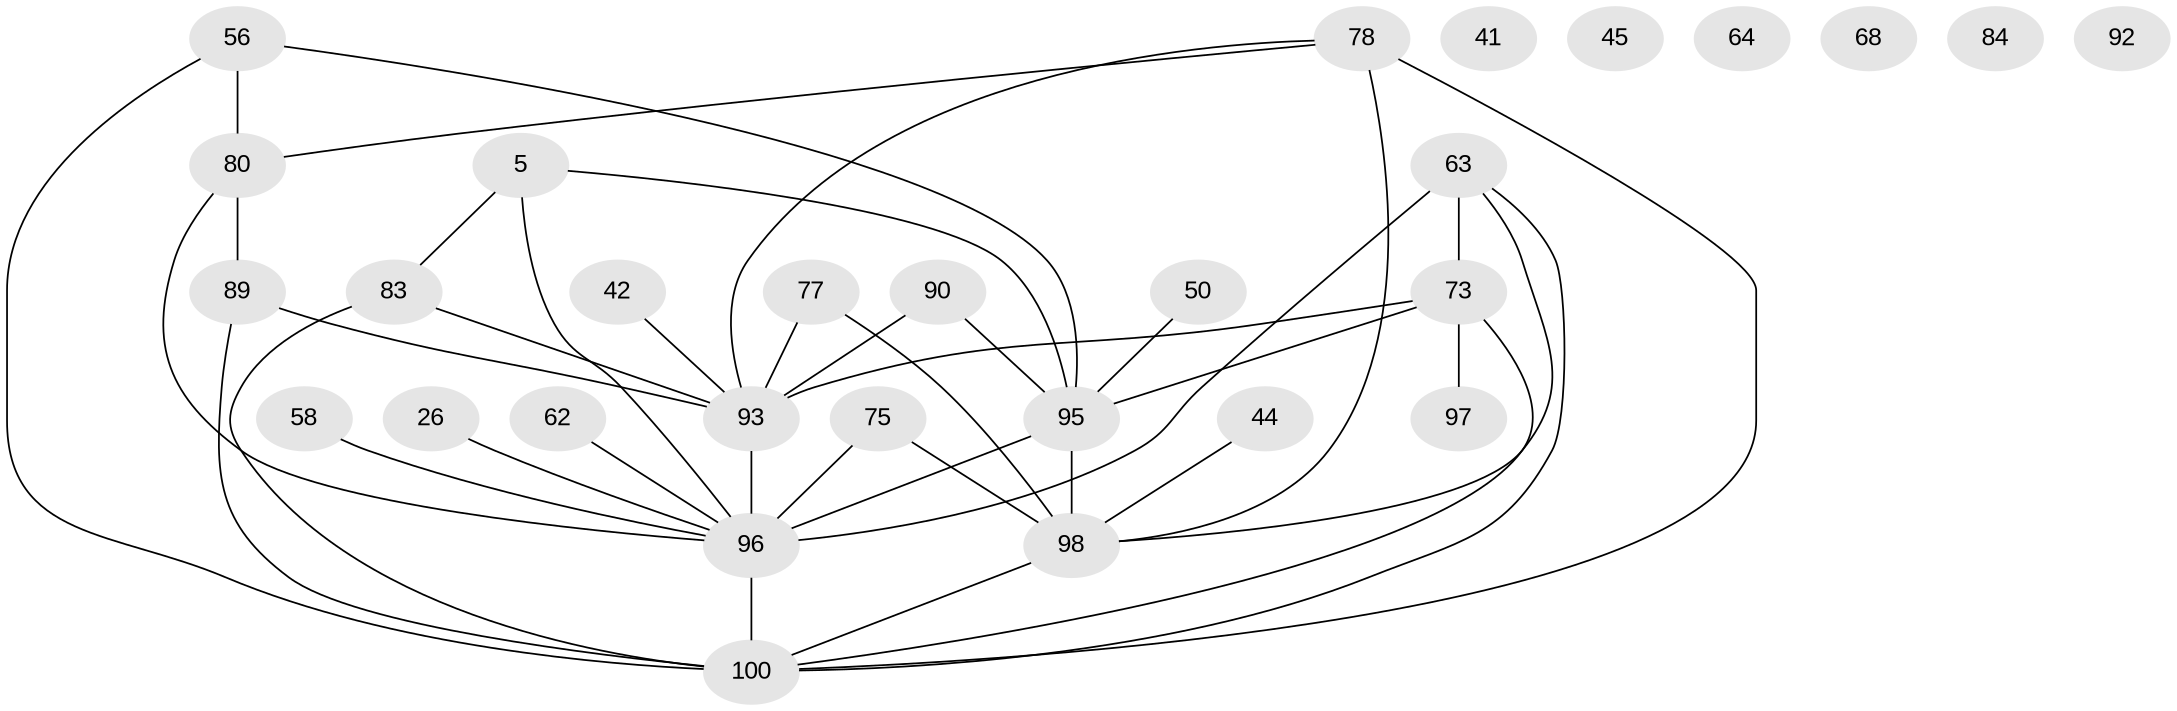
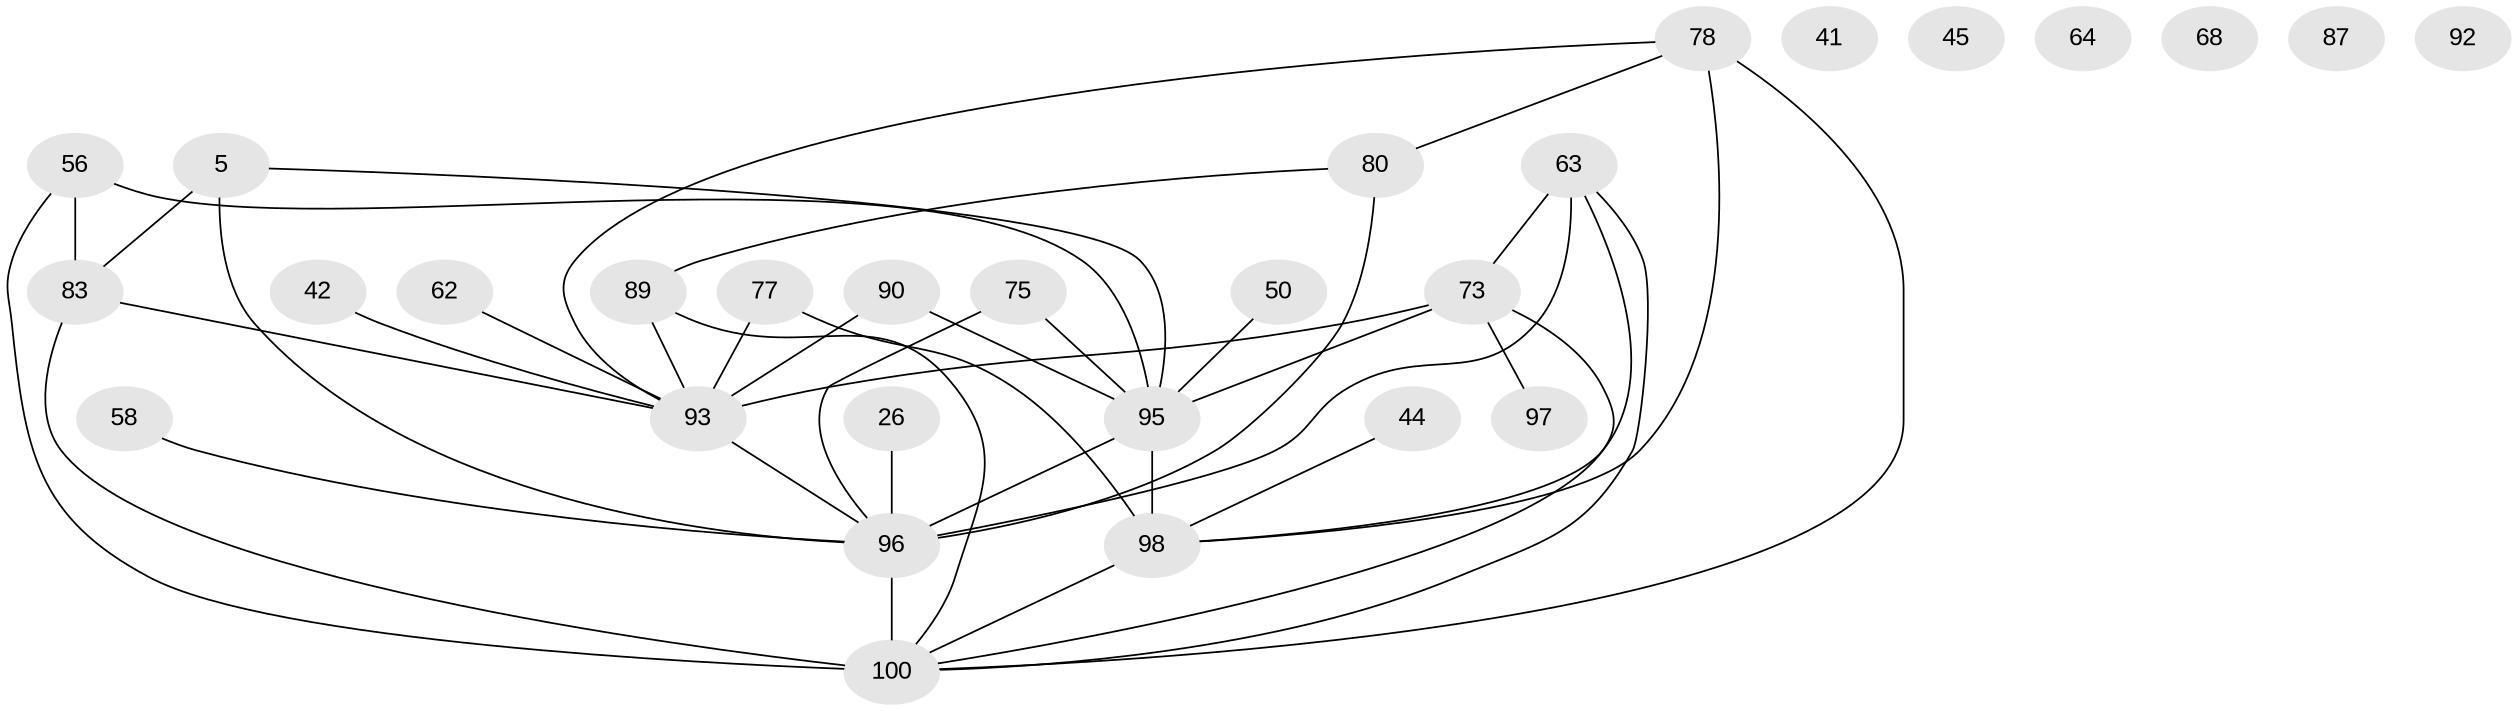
(1996, 39) -> (2337, 39)
(238, 102) -> (75, 229)
(655, 482) -> (571, 355)
(975, 482) -> (1073, 344)
